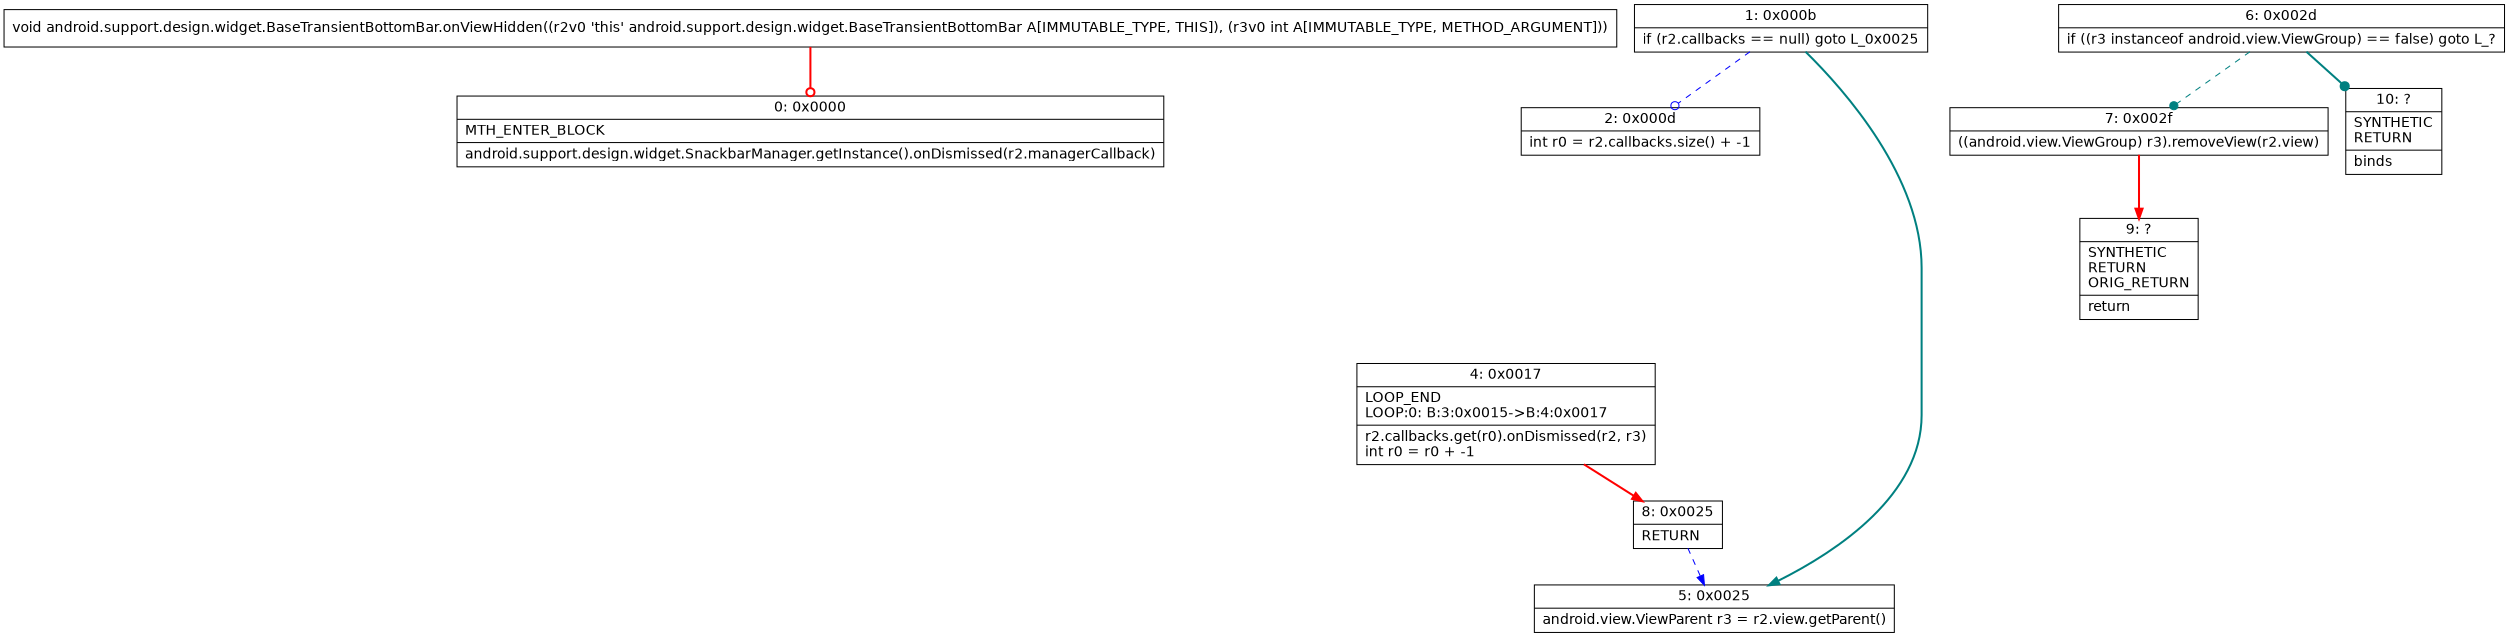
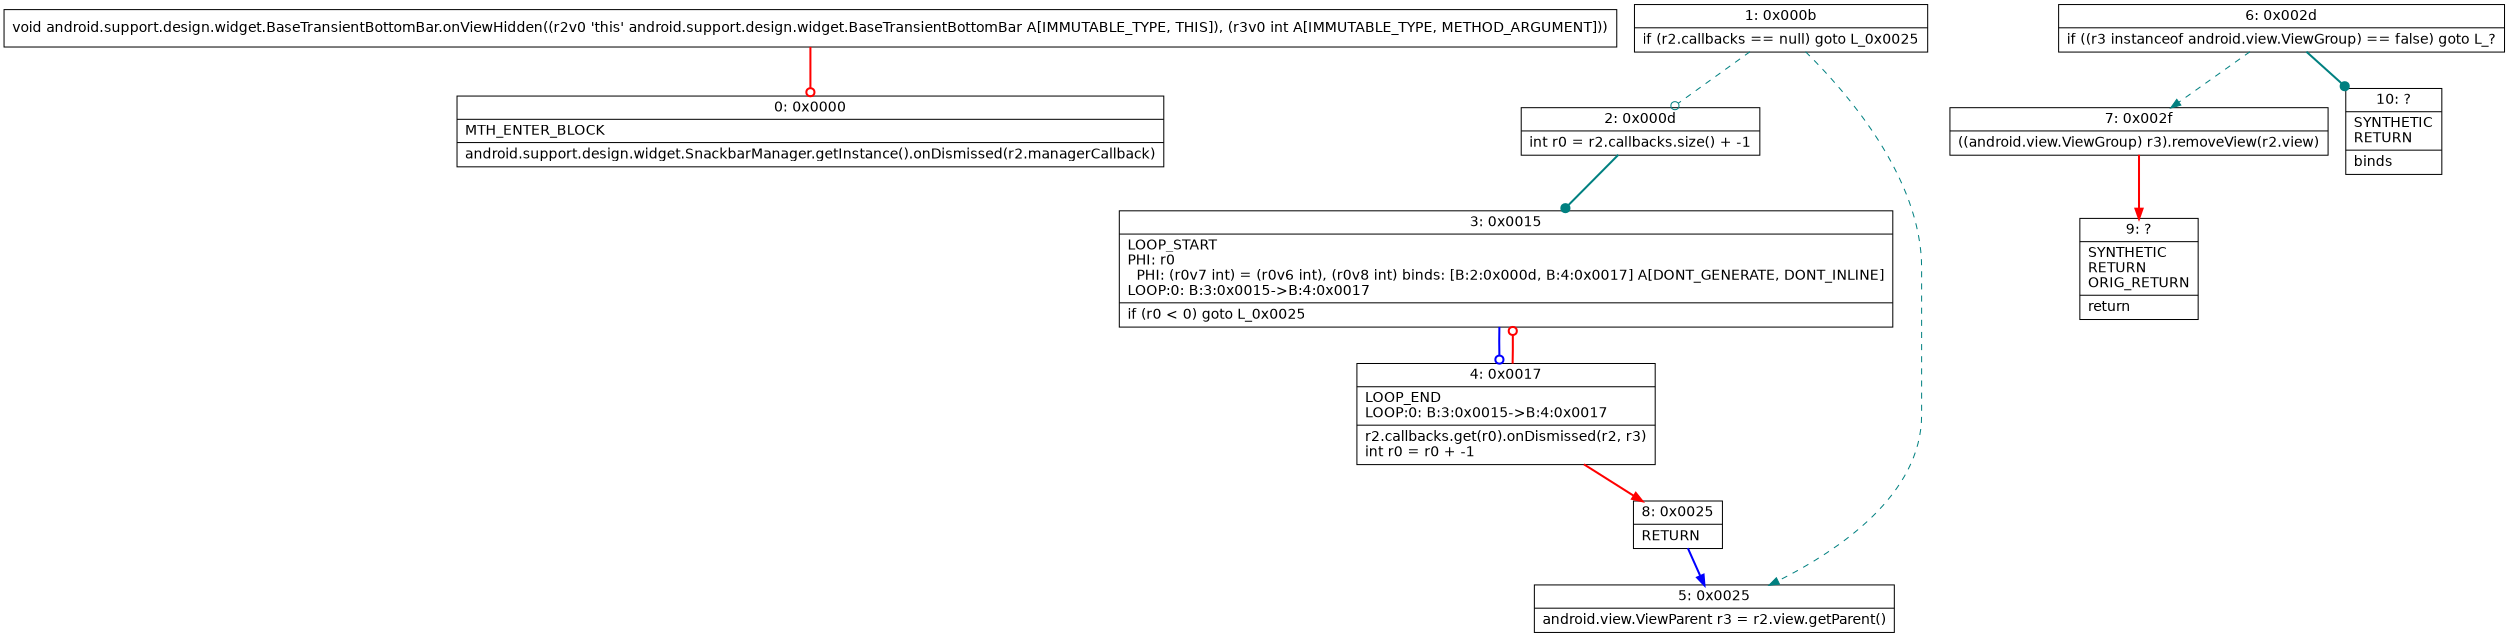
(1714, 77) -> (1714, 77)
(2214, 77) -> (2214, 77)
none -> (1506, 269)
(1922, 331) -> (1922, 331)
(1694, 562) -> (1694, 562)
